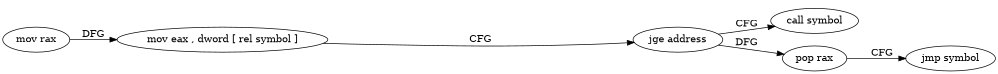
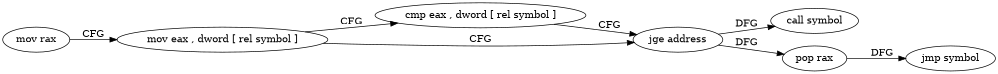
none -> (480, 15)
(747, 24) -> (747, 24)
(93, 34) -> (93, 34)
(882, 53) -> (882, 53)
